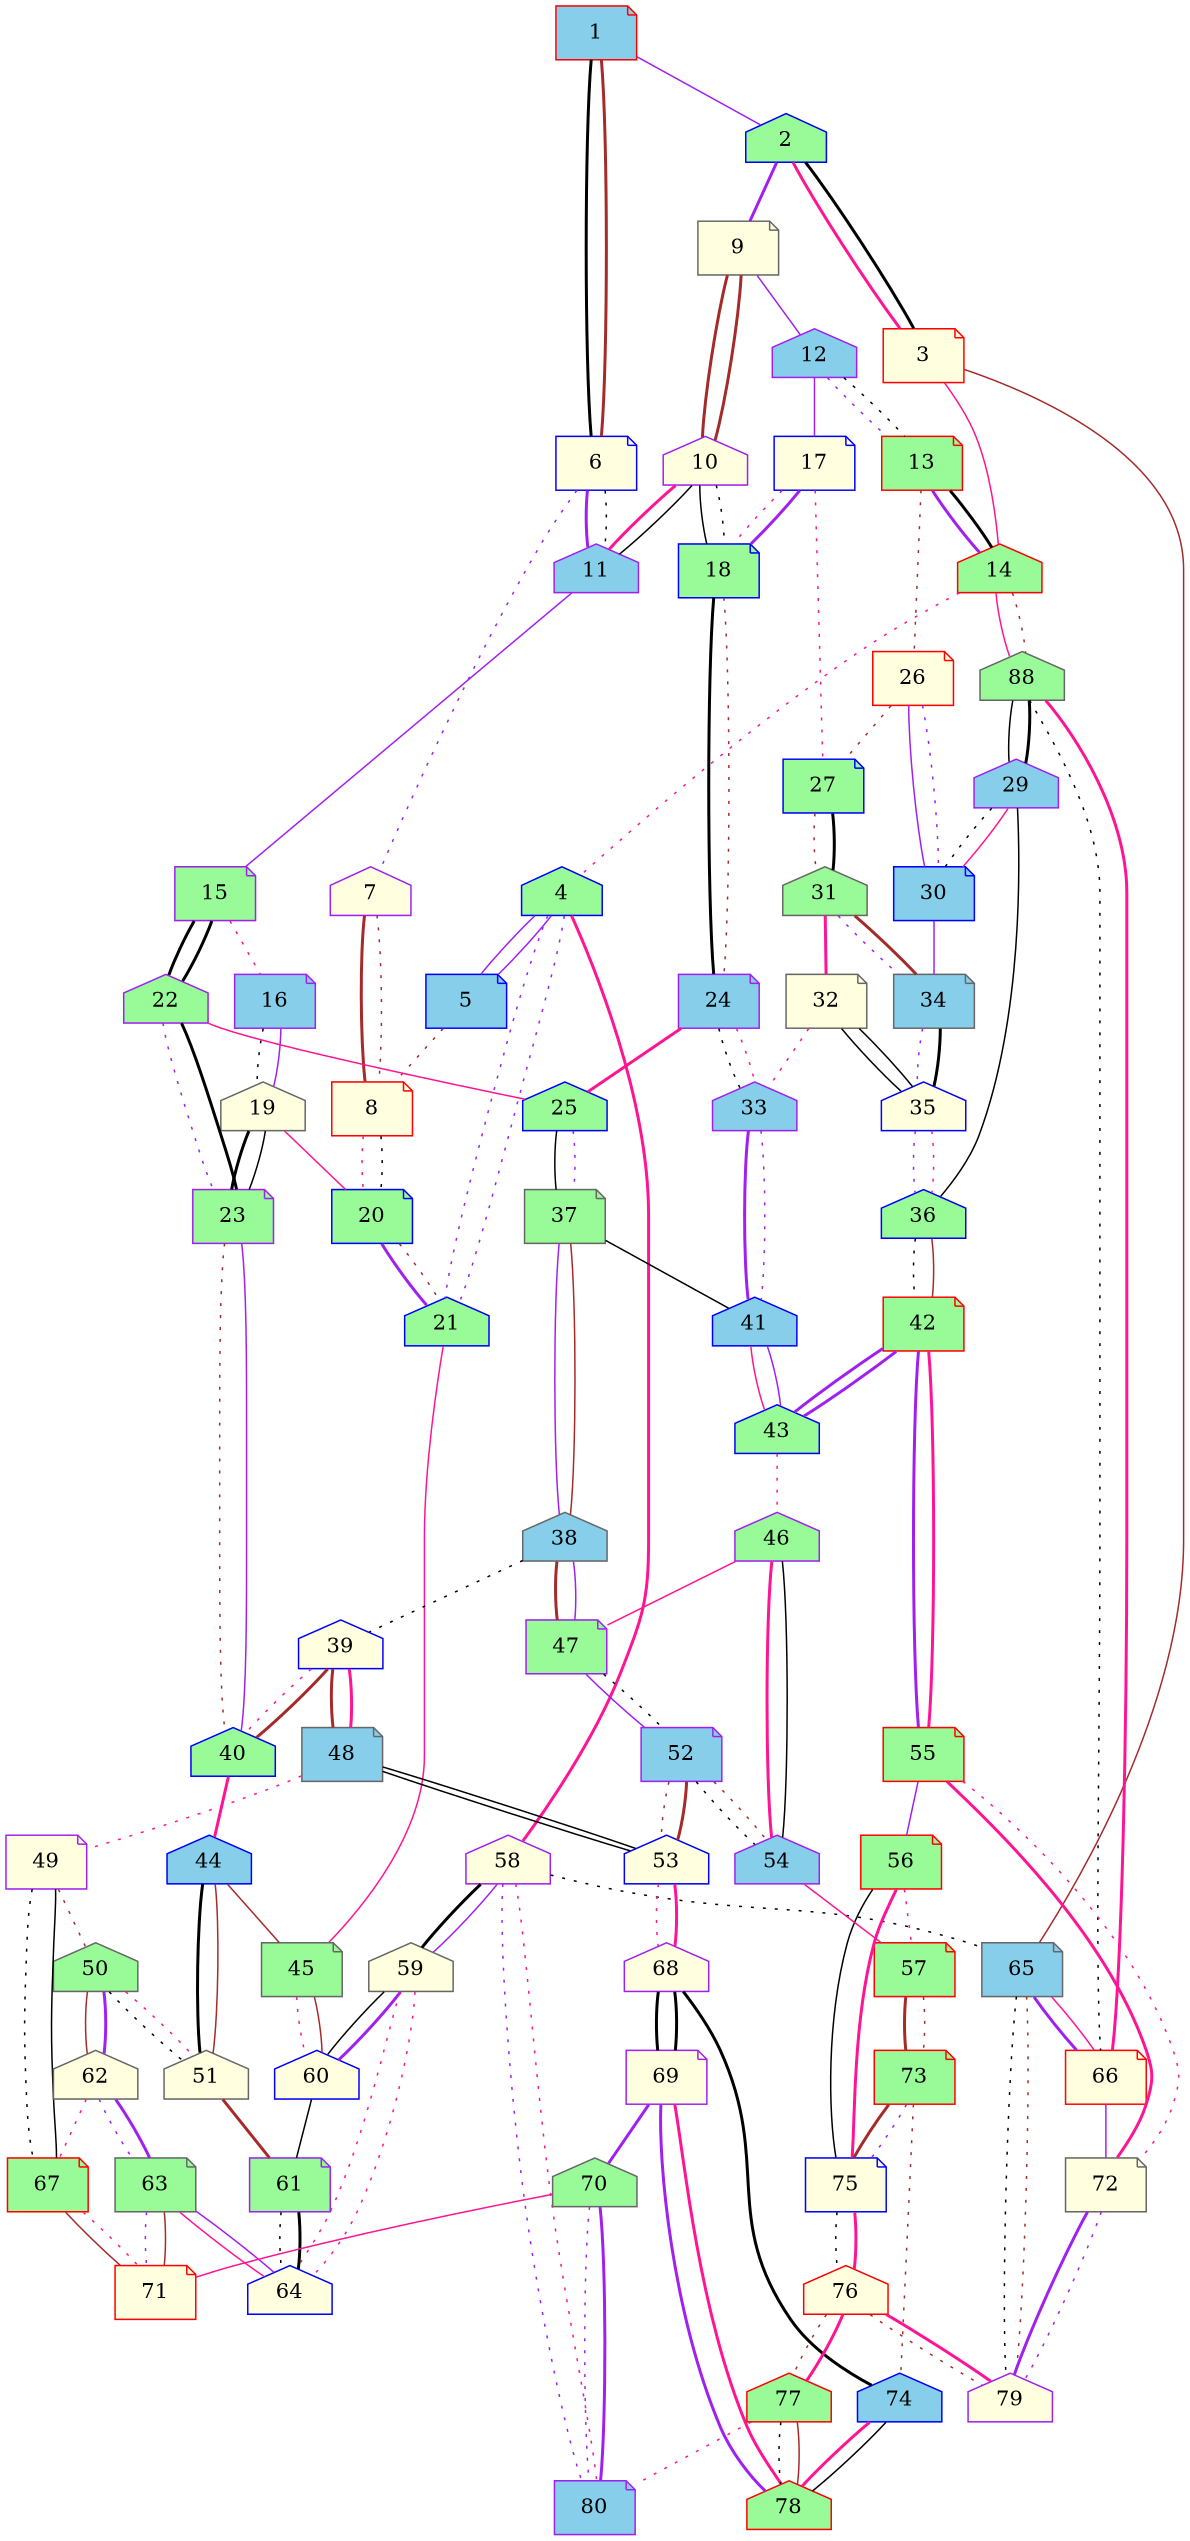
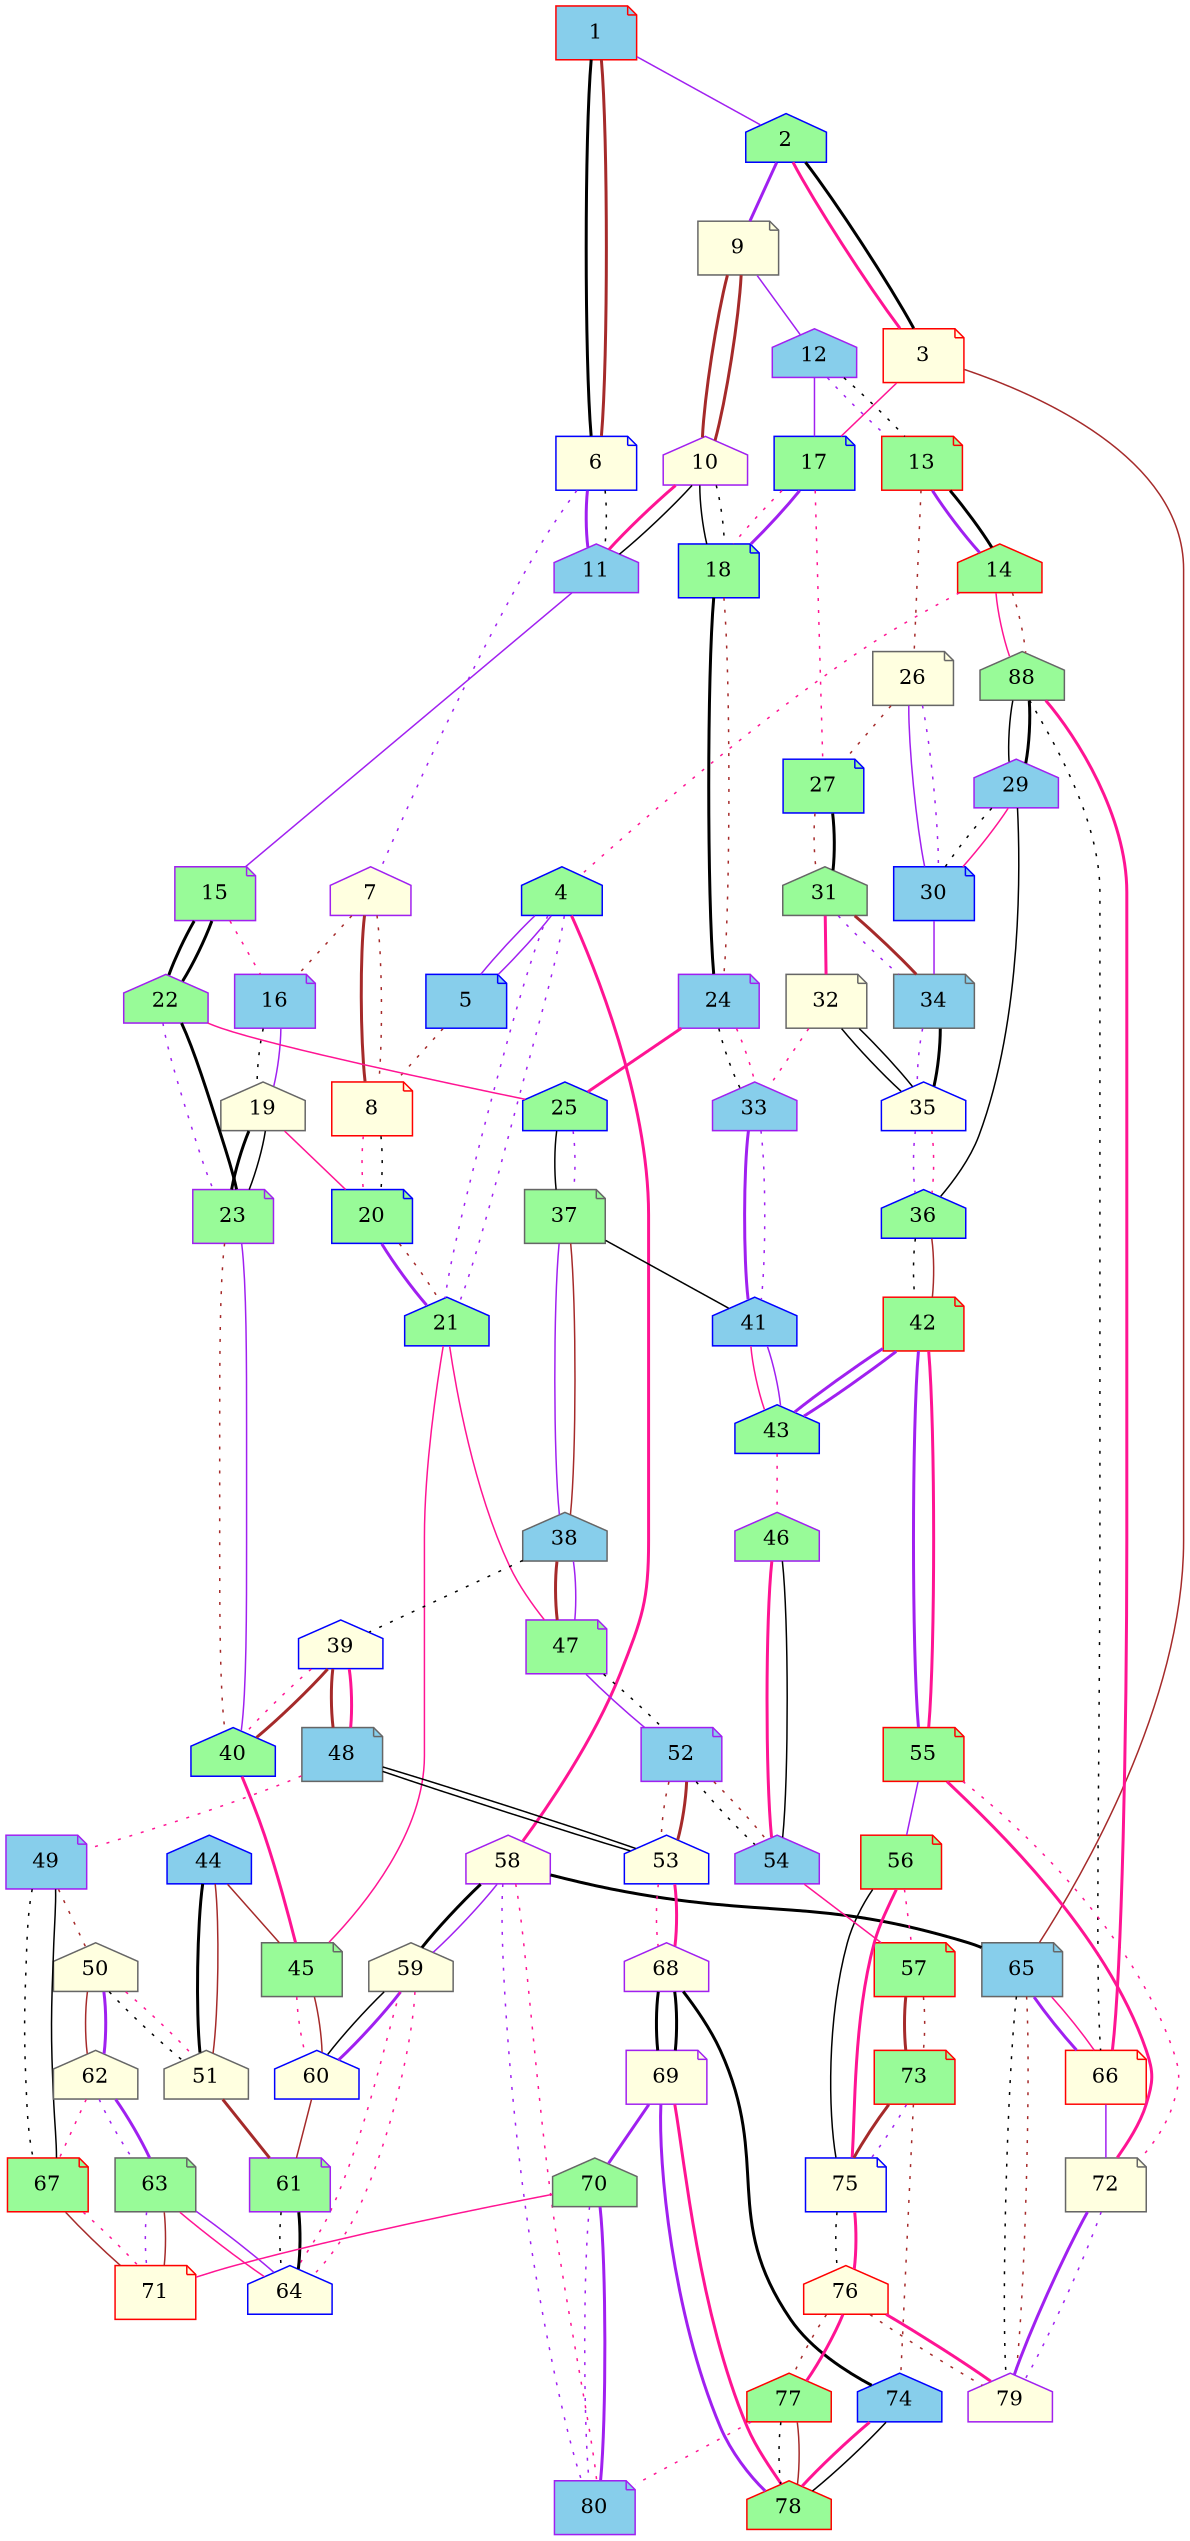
(984, 459) -> (881, 398)
(814, 463) -> (814, 463)
(913, 678) -> (913, 678)
none -> (325, 945)
(672, 1593) -> (481, 1489)
(219, 1817) -> (272, 1858)
(46, 1862) -> (46, 1862)
(767, 1908) -> (767, 1908)
(96, 1970) -> (96, 1970)
(304, 2129) -> (304, 2129)
